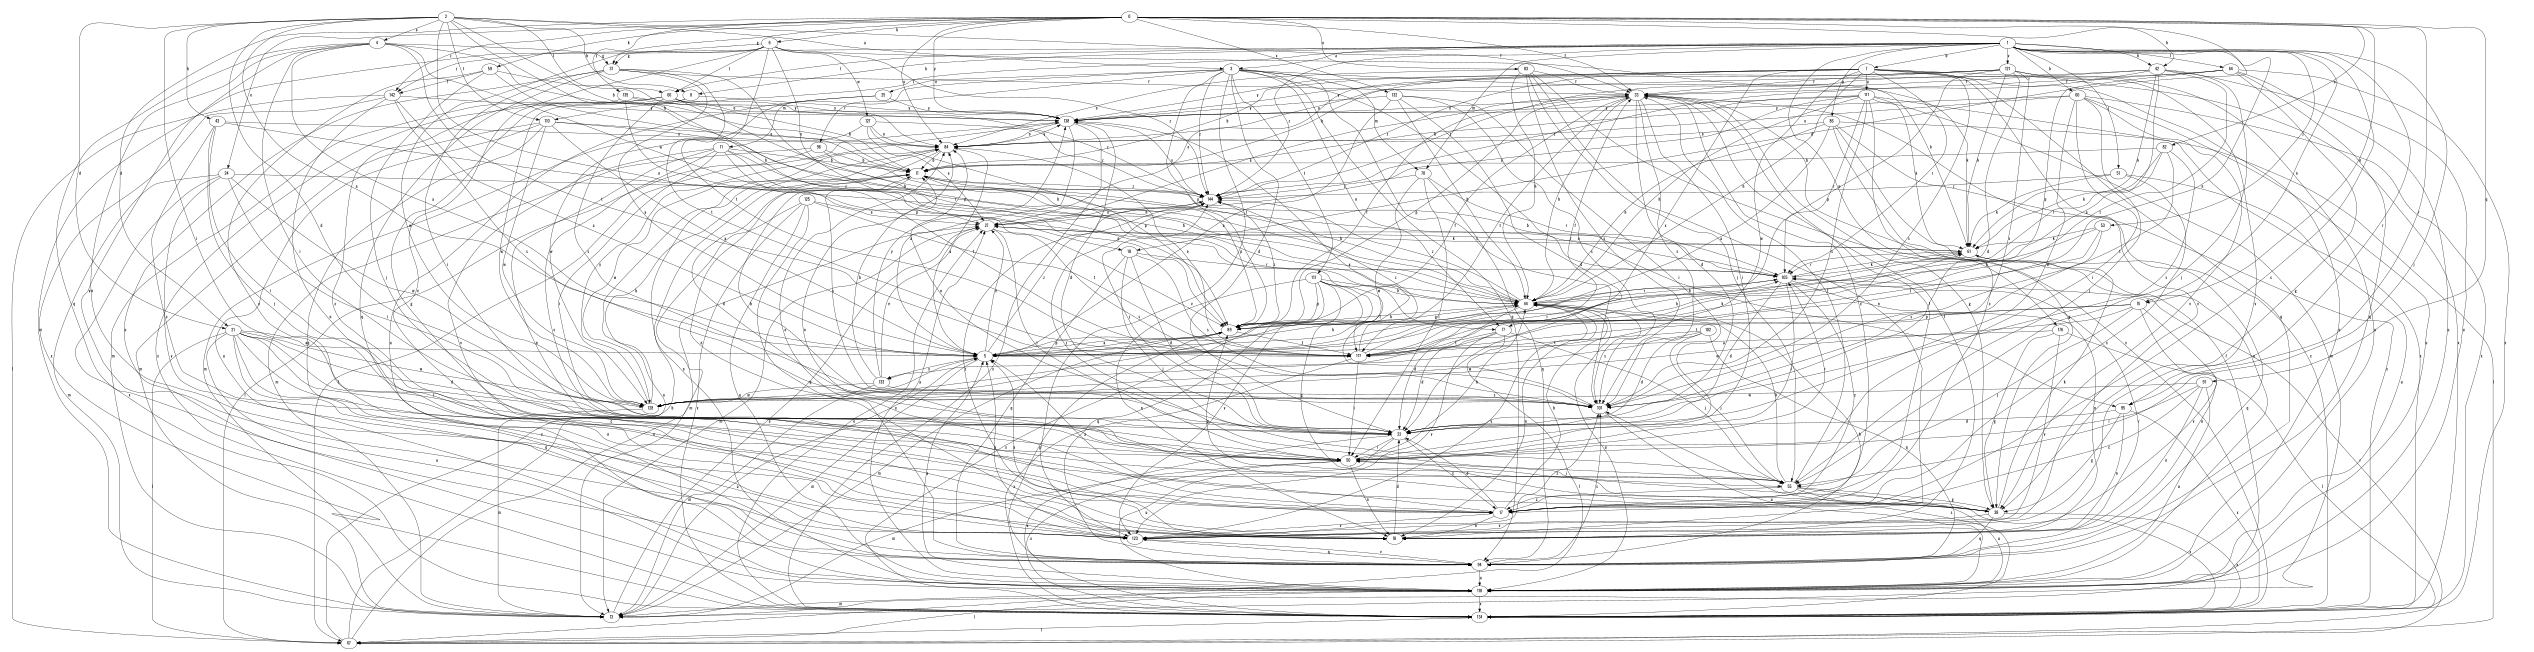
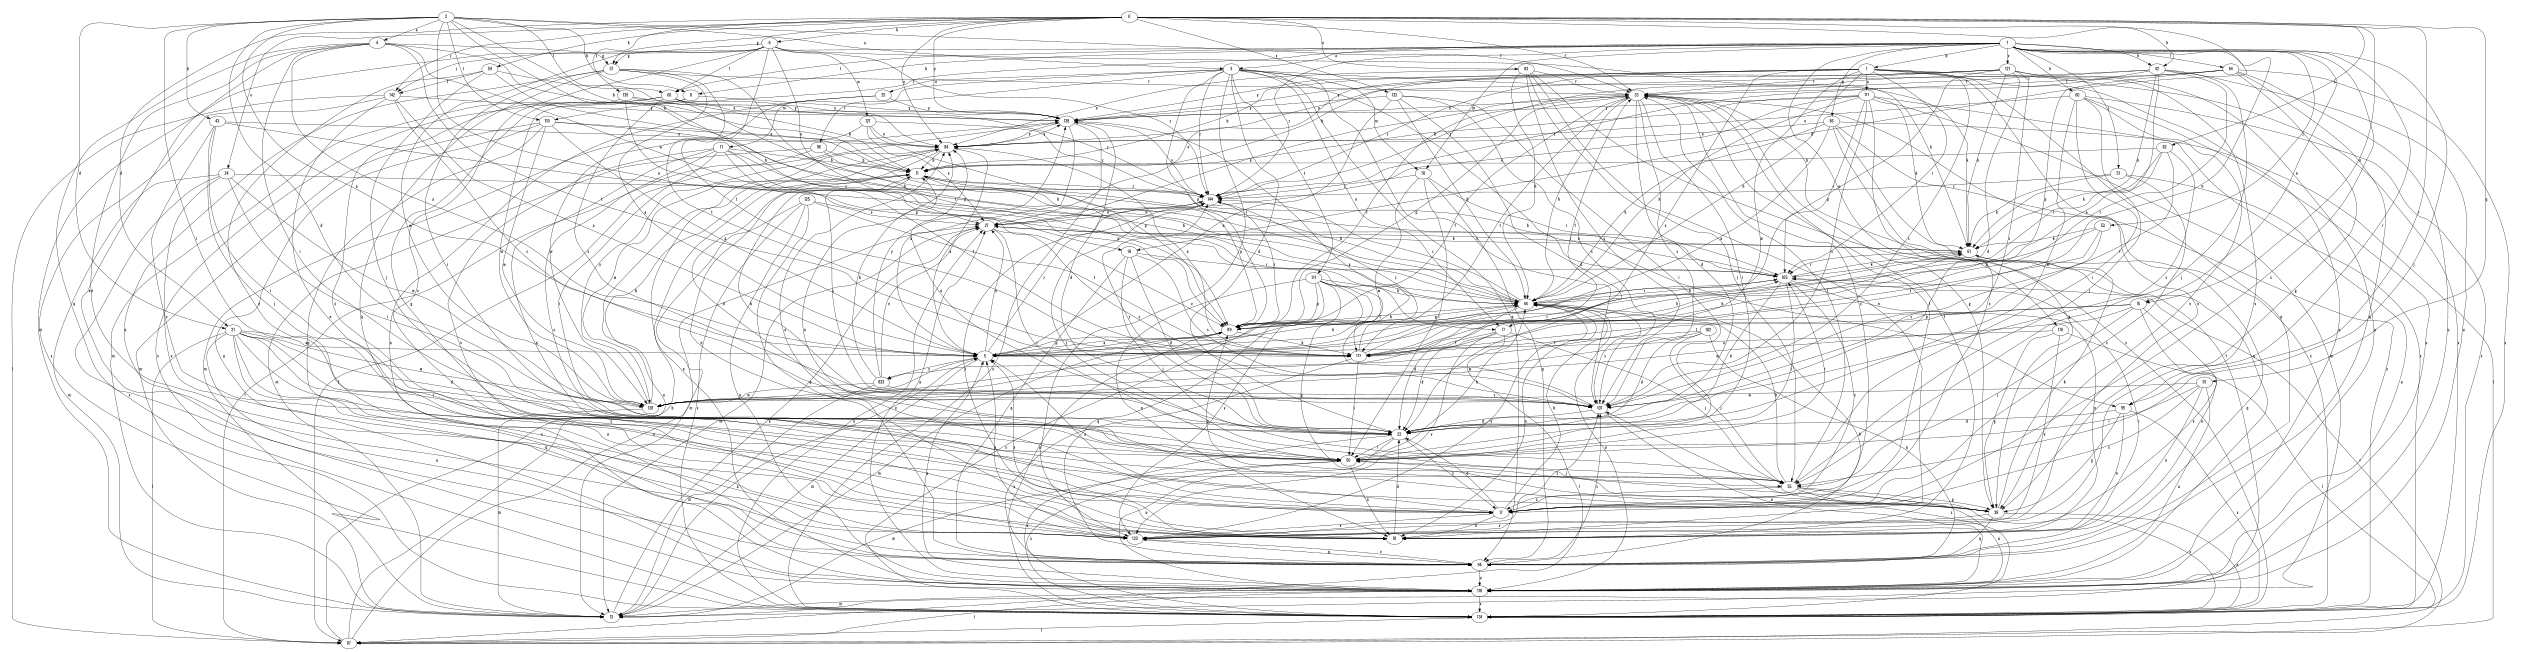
(1598, 111) -> none
(1303, 343) -> (1303, 343)
(881, 382) -> (881, 382)
none -> (1487, 419)
